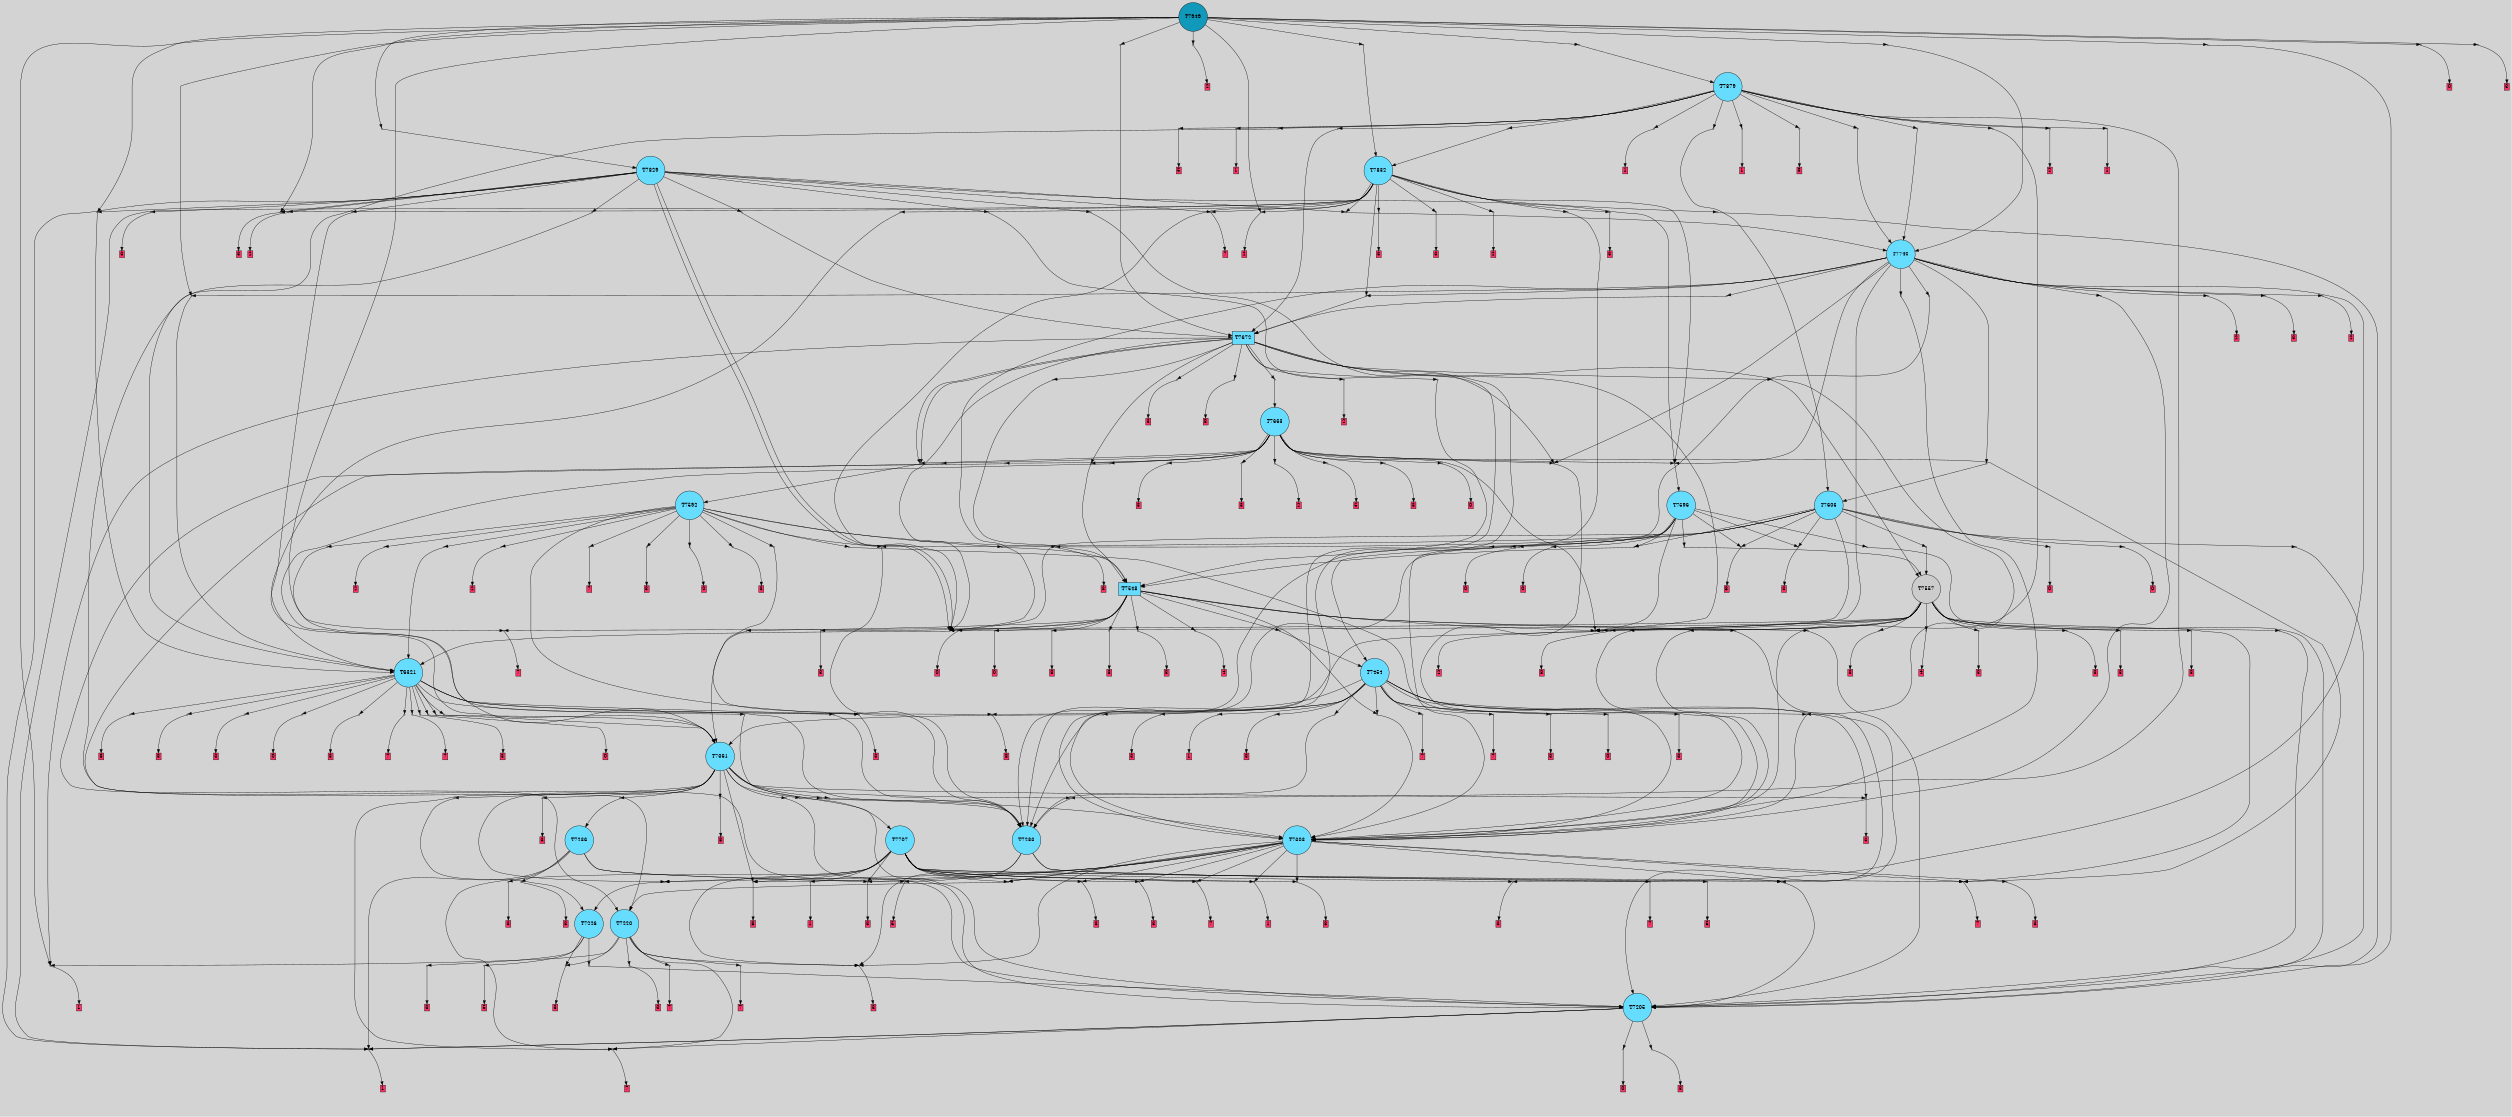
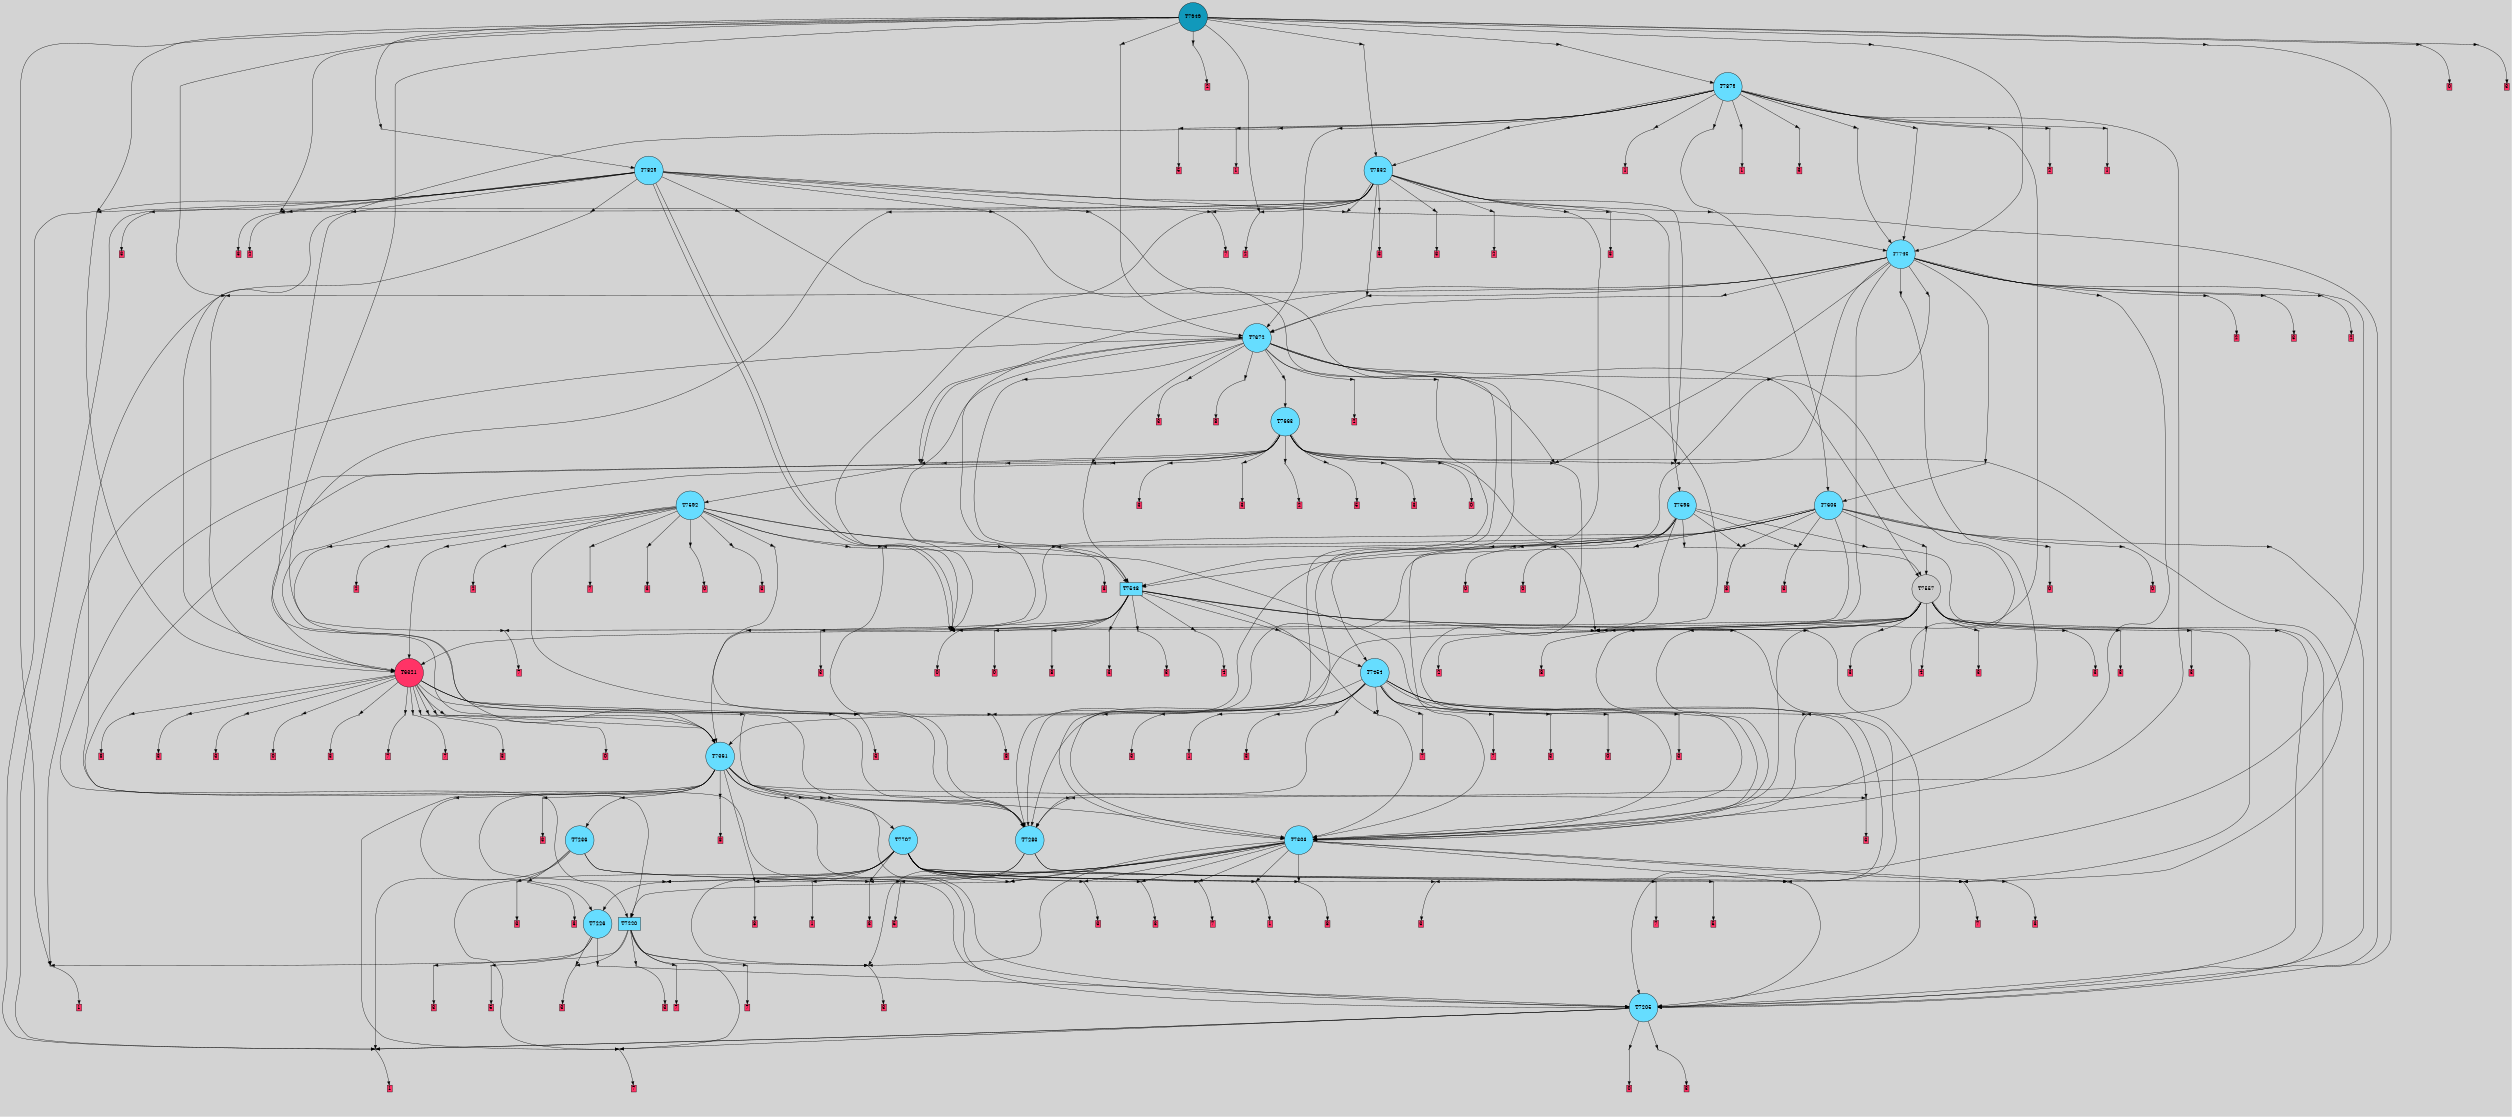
(1243, 338) -> (1257, 338)
(408, 673) -> (409, 673)
(624, 924) -> (629, 924)
